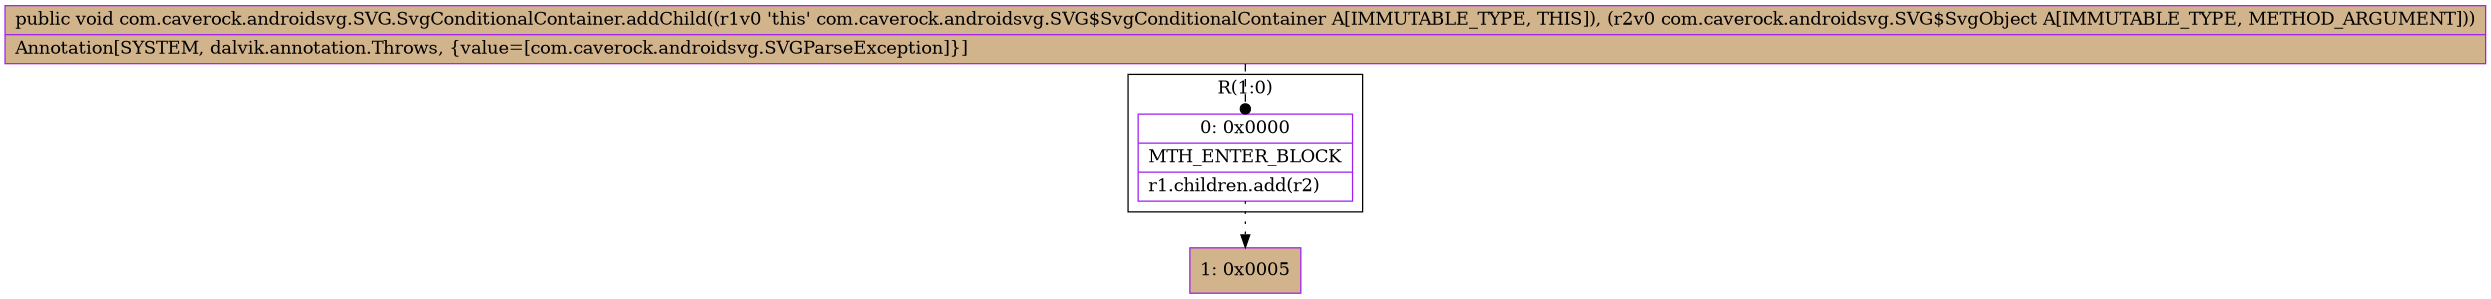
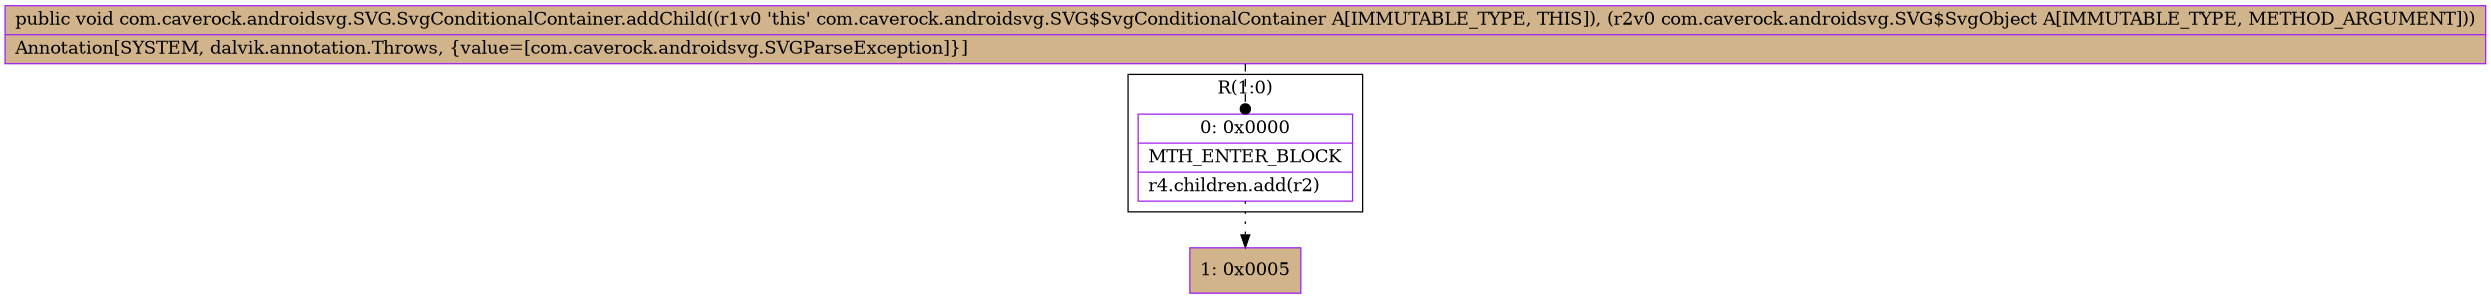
(1234, 186) -> (1234, 186)
